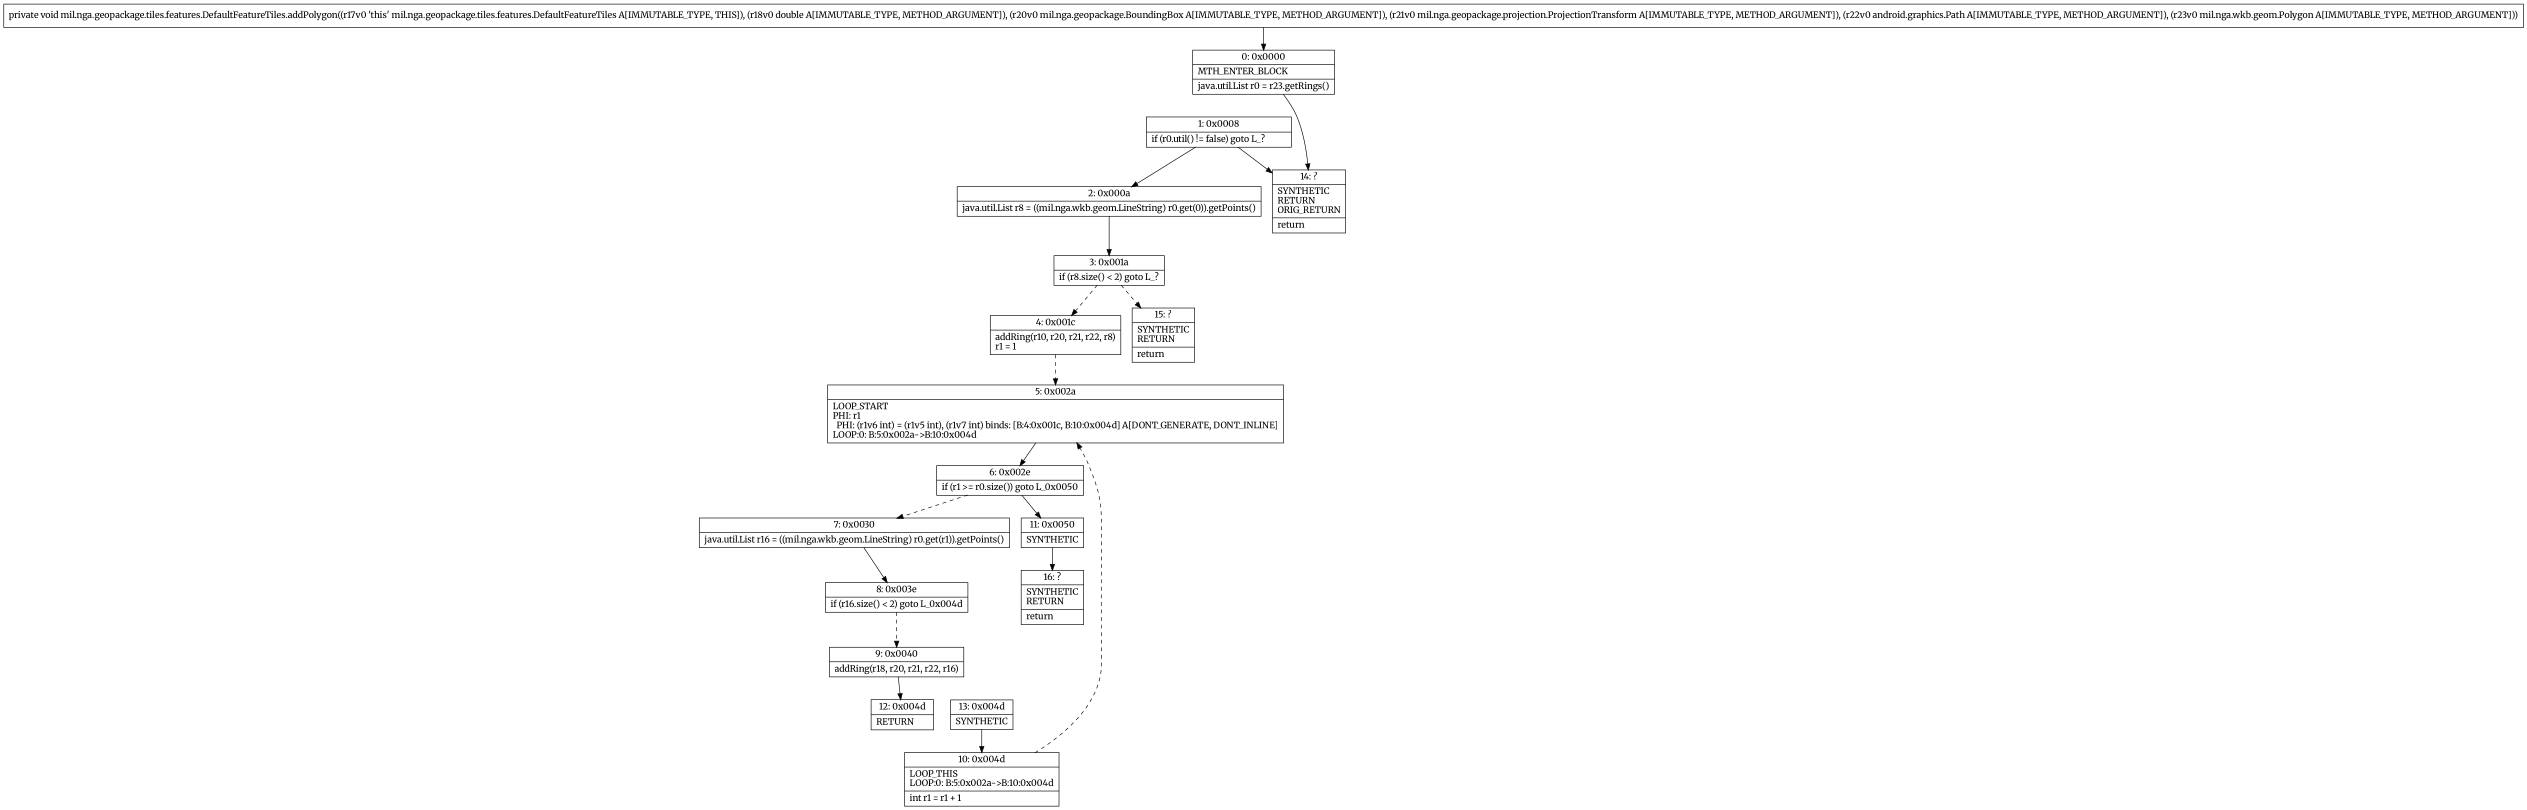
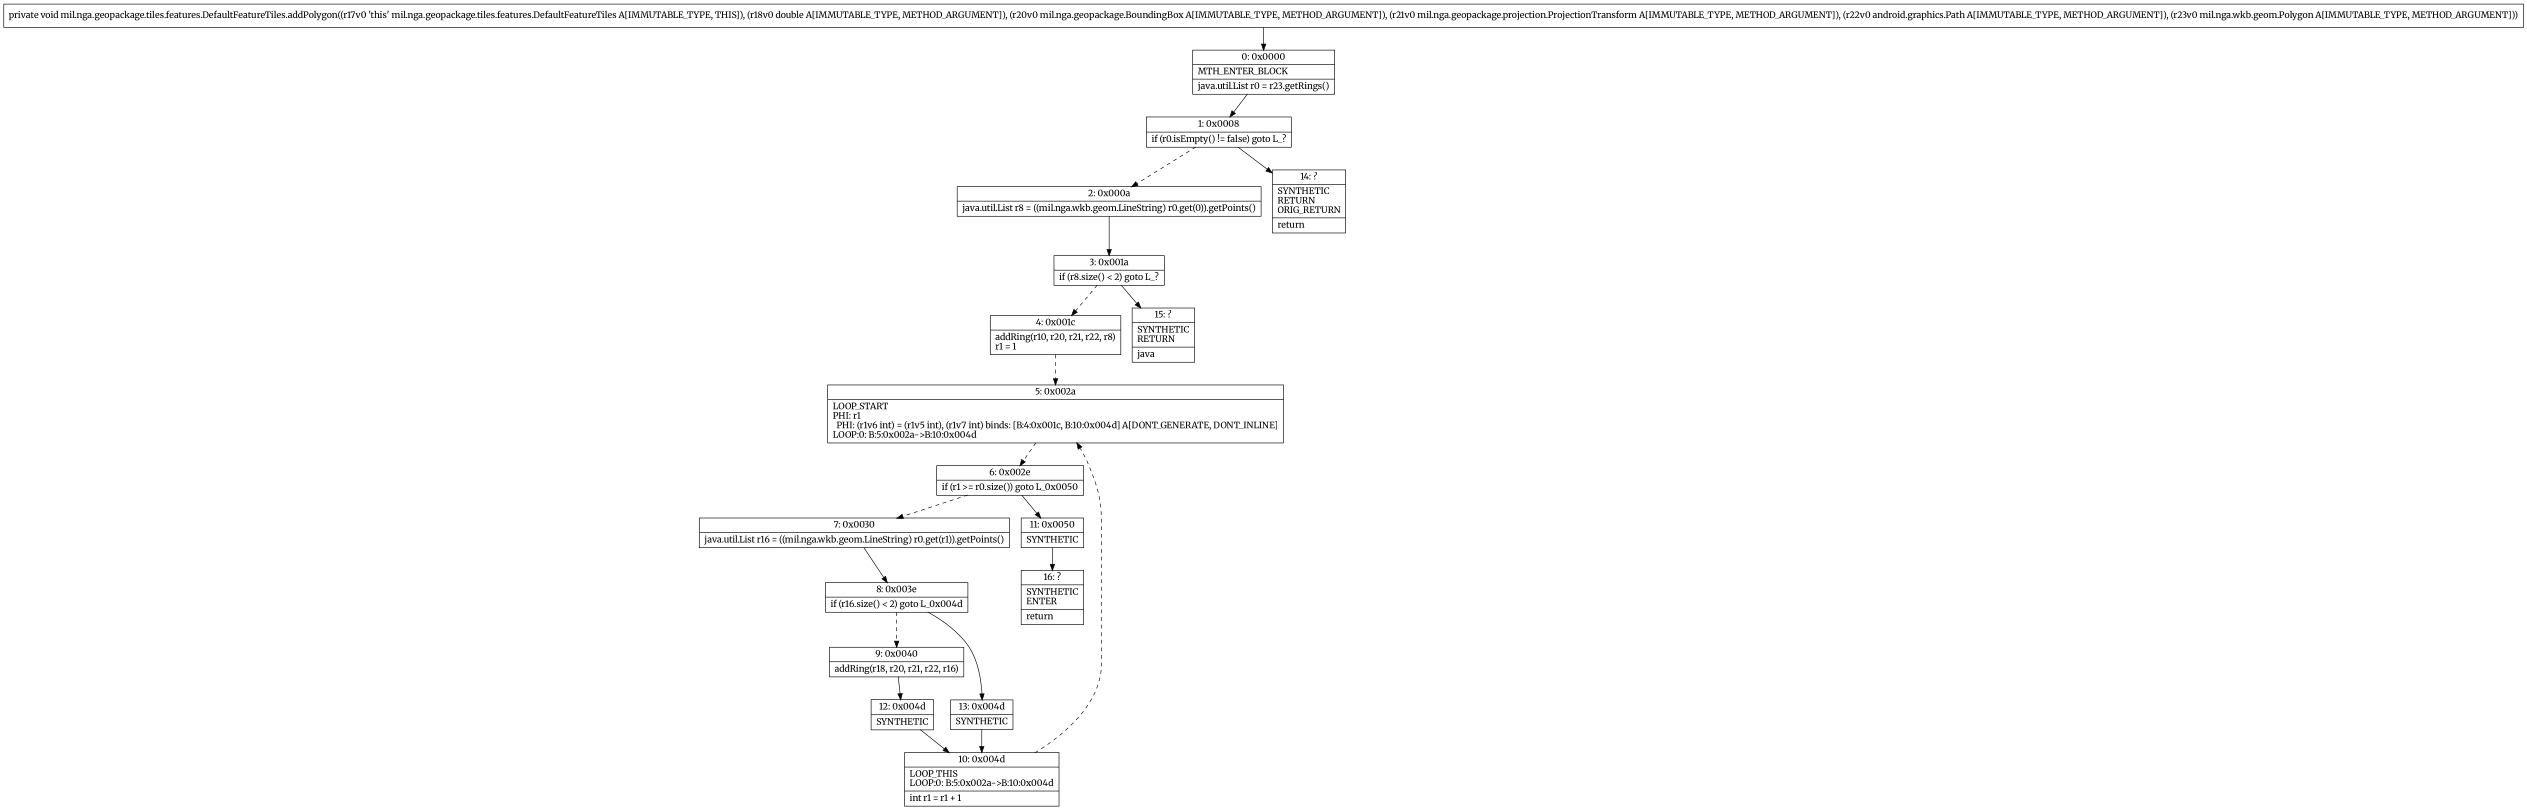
(1301, 127) -> (1241, 103)
(1208, 139) -> (1219, 139)
(1166, 165) -> (1166, 165)
(1129, 294) -> (1129, 294)
(1151, 354) -> (1146, 354)
(1030, 452) -> (1030, 452)
(1045, 602) -> (1042, 602)
none -> (967, 645)
(895, 722) -> (902, 722)
none -> (932, 739)
